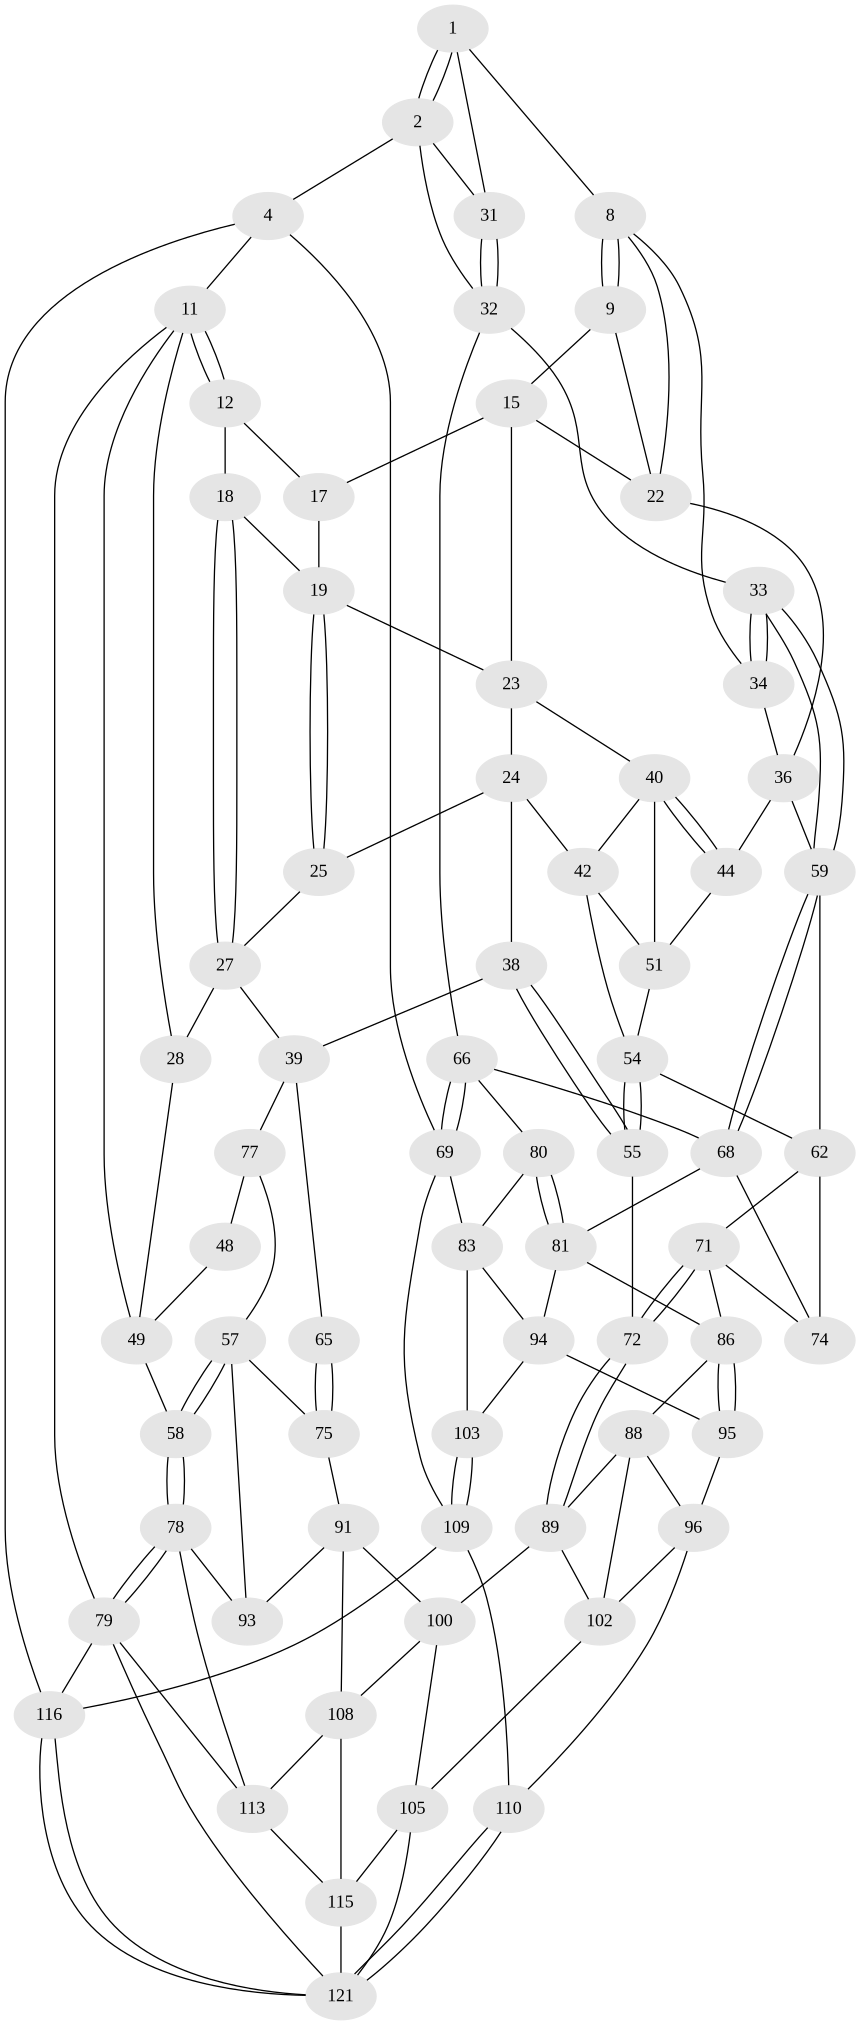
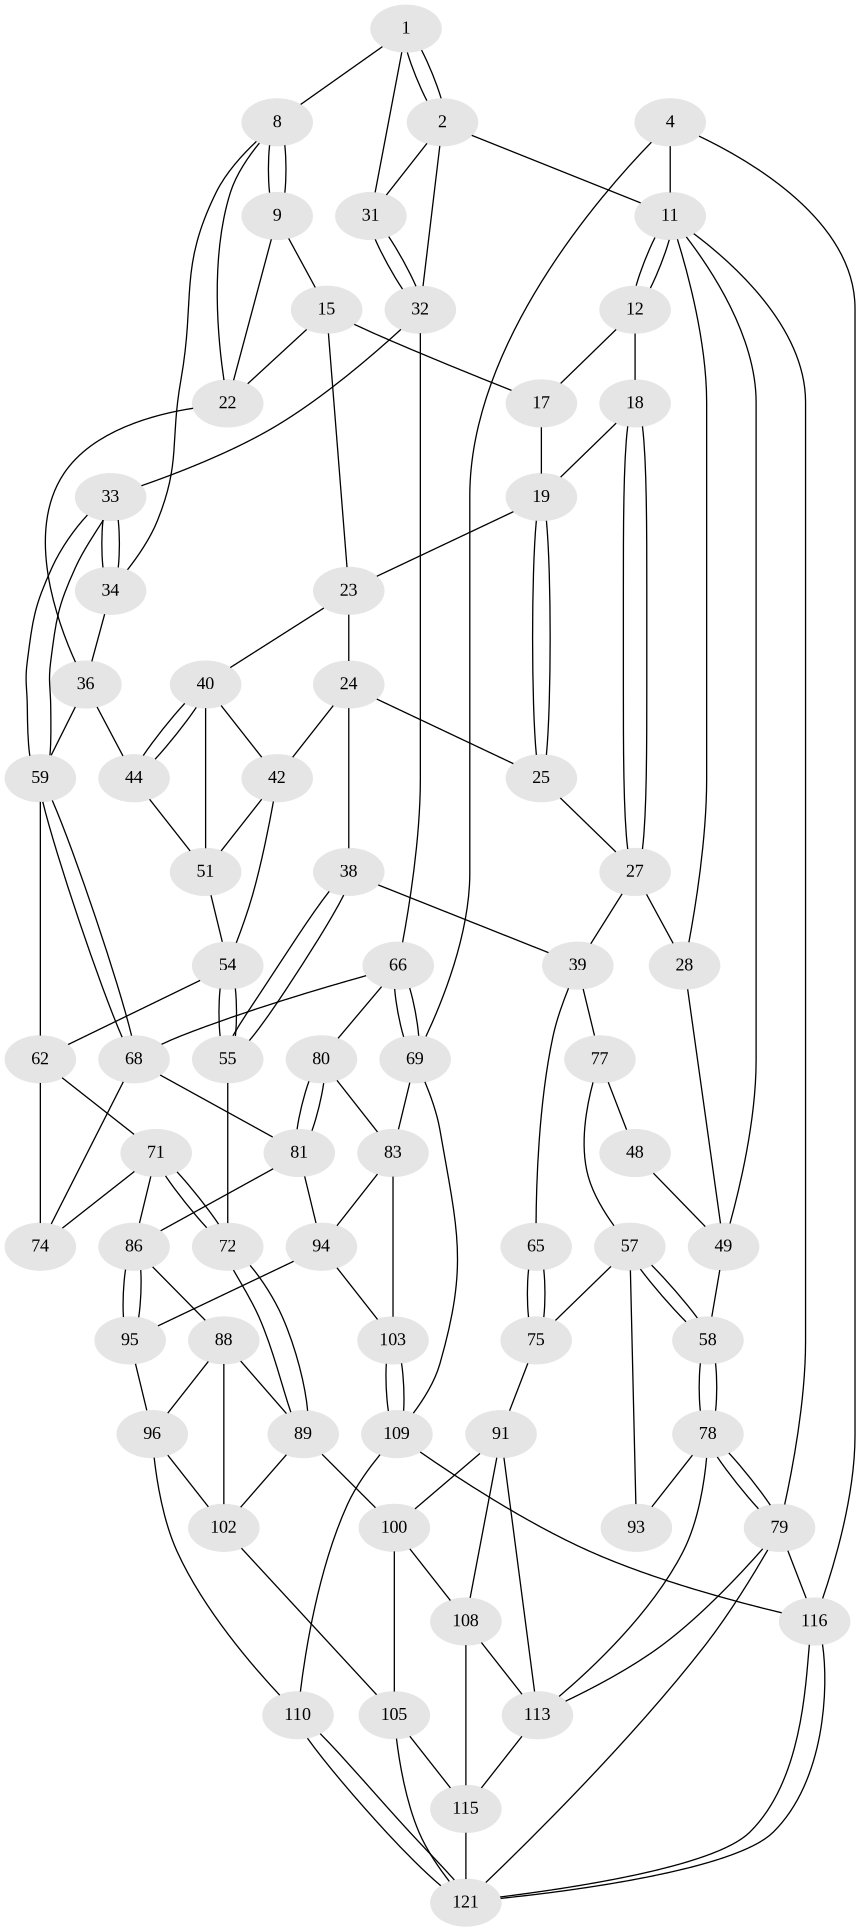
(343, 169) -> (556, 169)
(295, 1575) -> (519, 1575)
